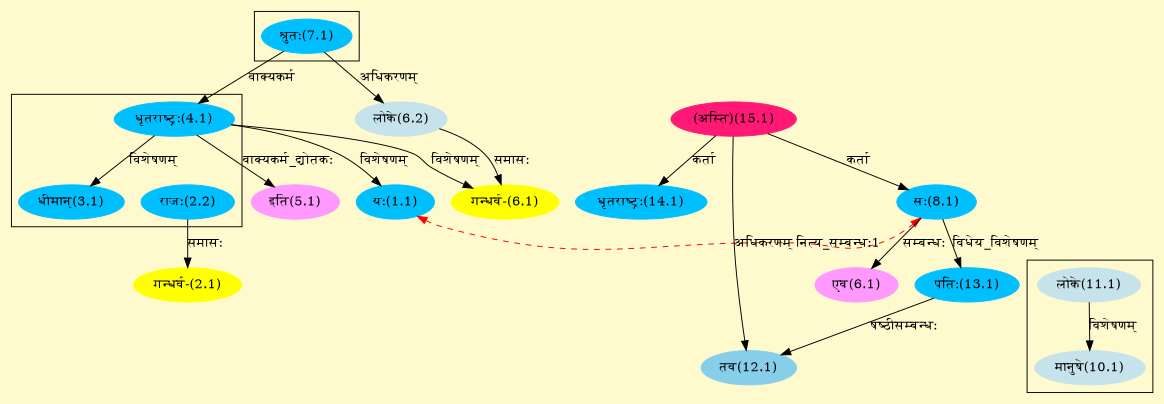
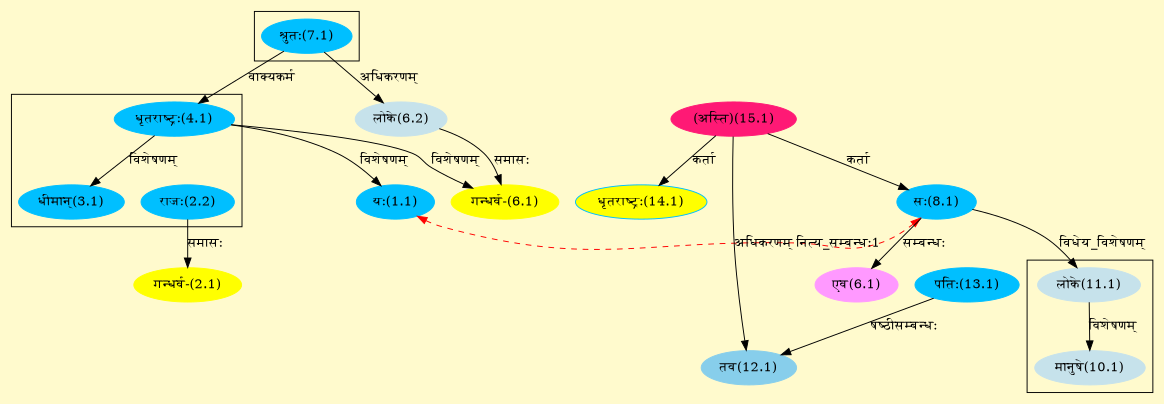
(295, 202) -> none
(641, 202) -> (641, 202)
(950, 239) -> (1026, 227)
